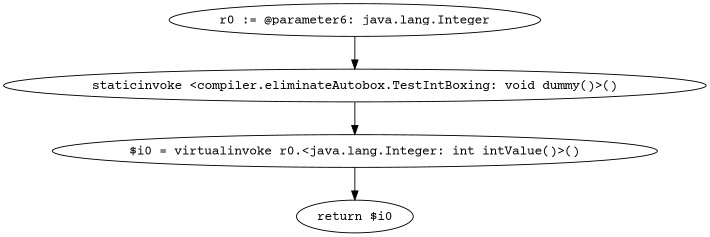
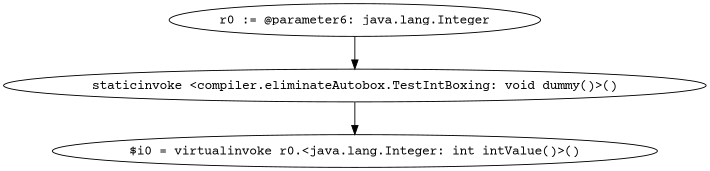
(355, 217) -> none
